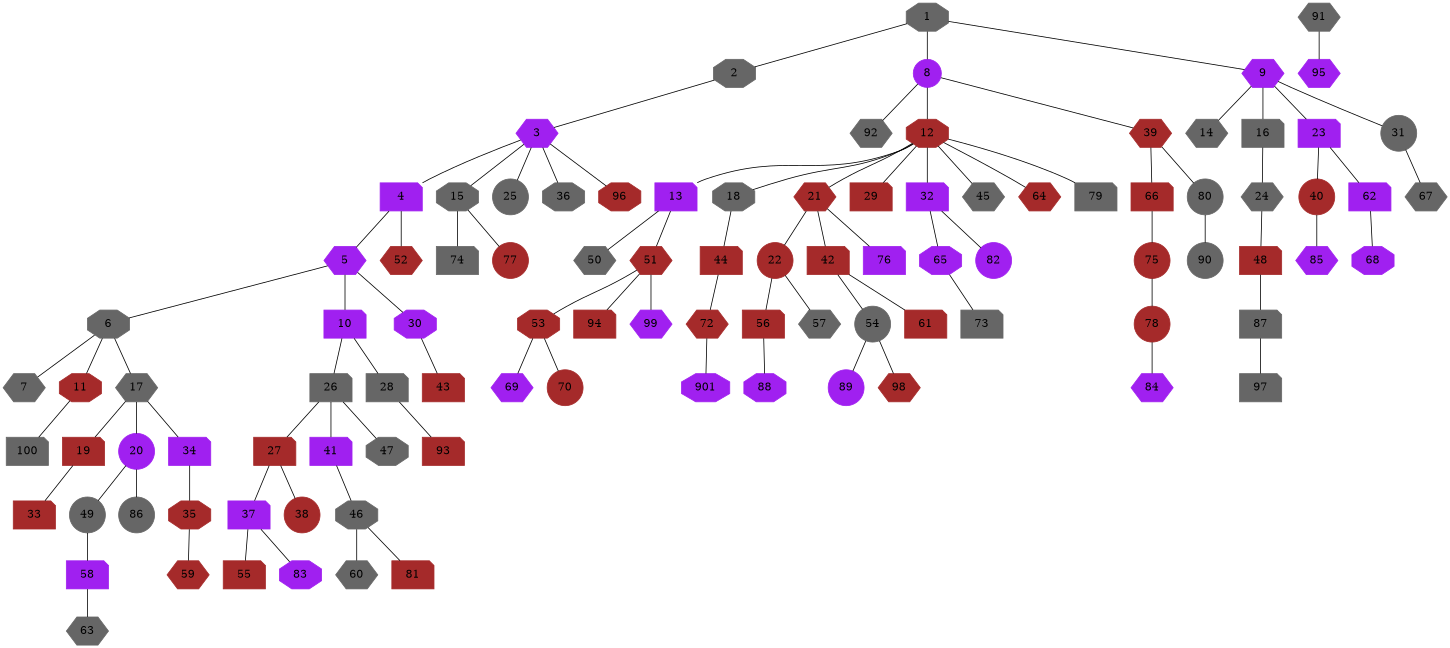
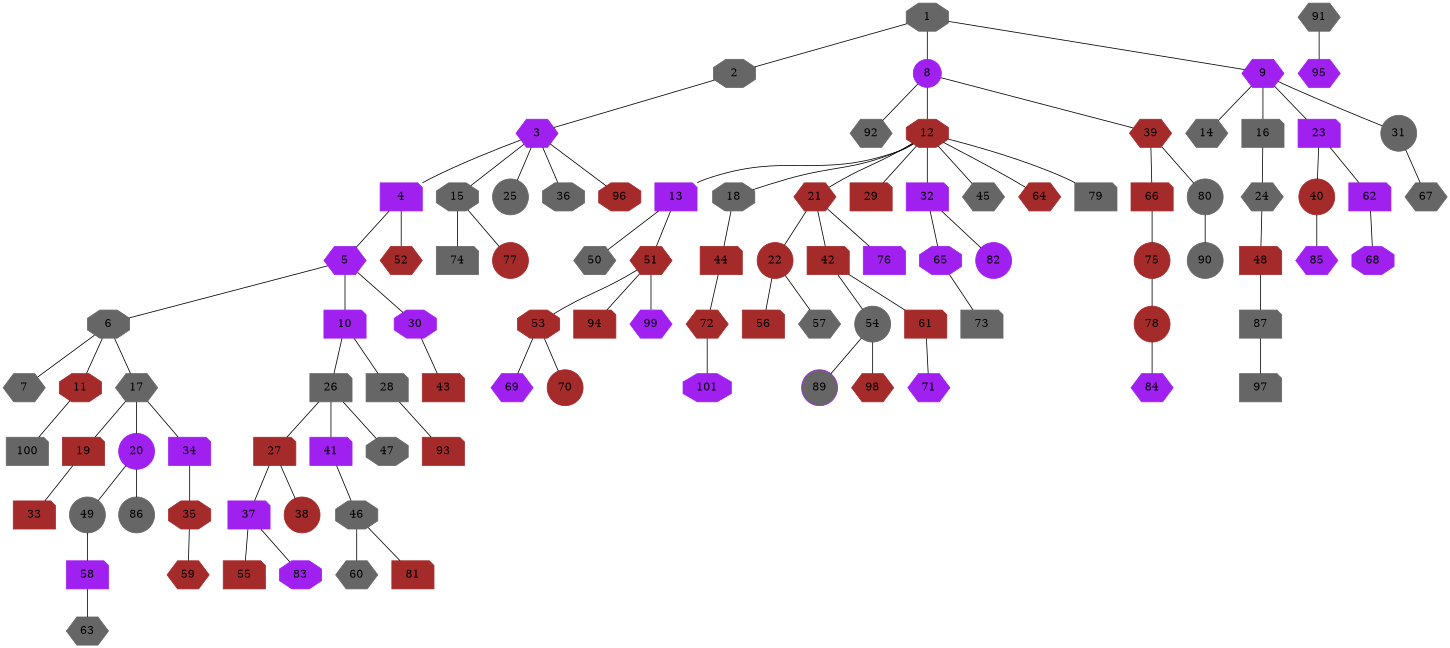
(706, 388) -> (707, 388)
(765, 388) -> none
(846, 388) -> (820, 388)
none -> (929, 388)
